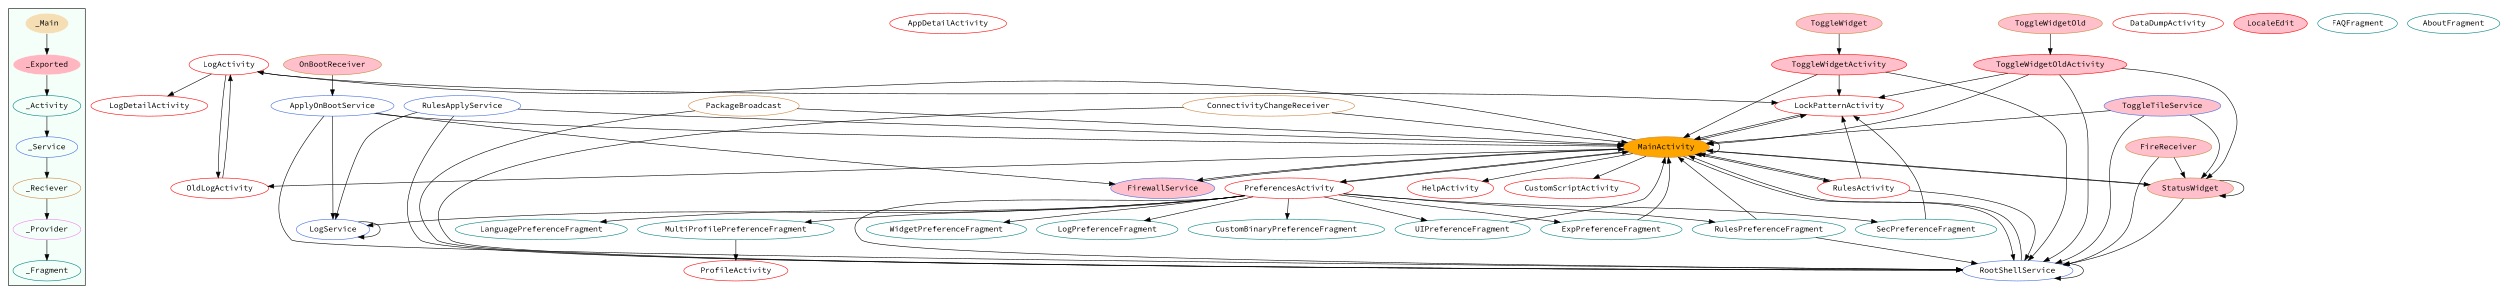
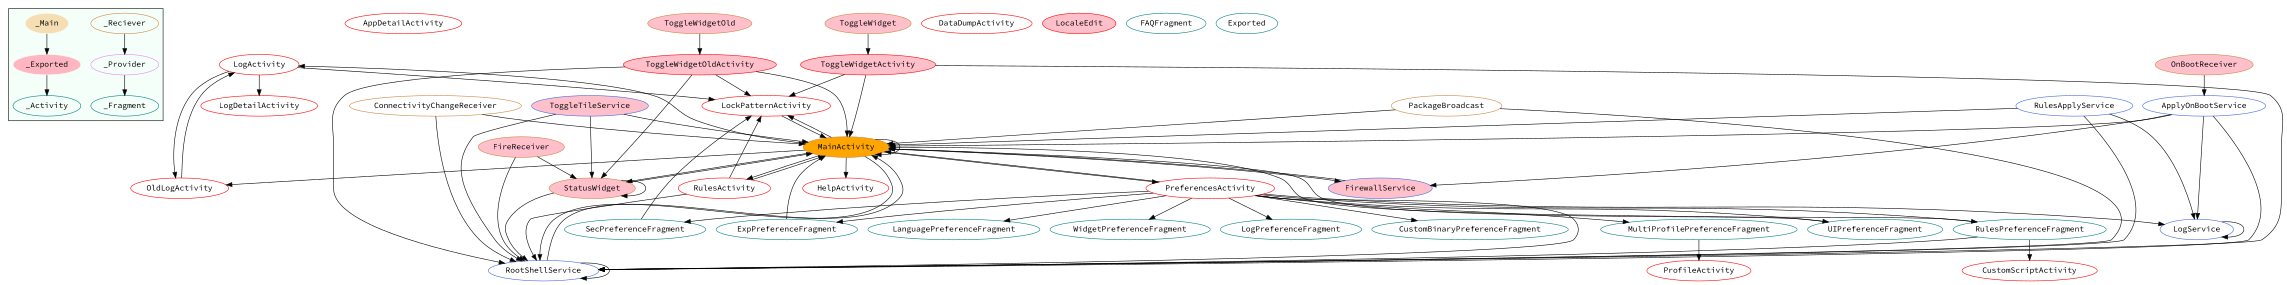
(2454, 23) -> (1247, 23)
(47, 147) -> none
(1623, 166) -> (2030, 247)
